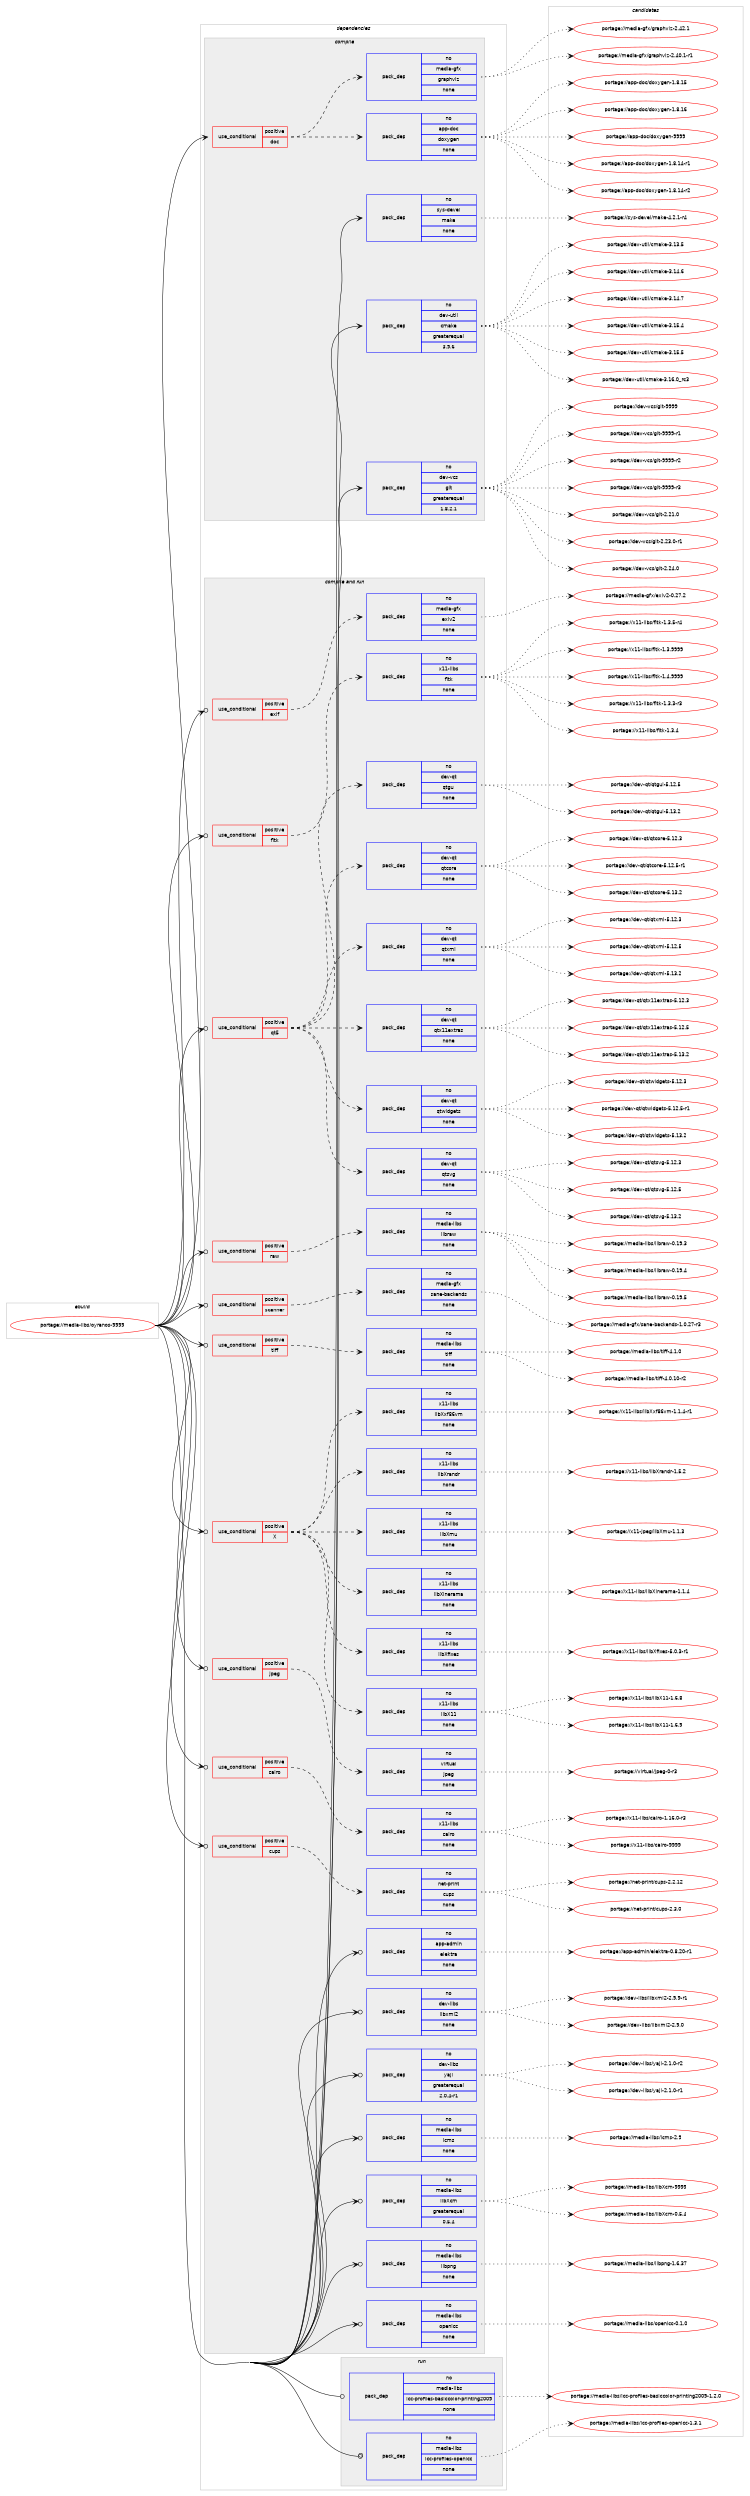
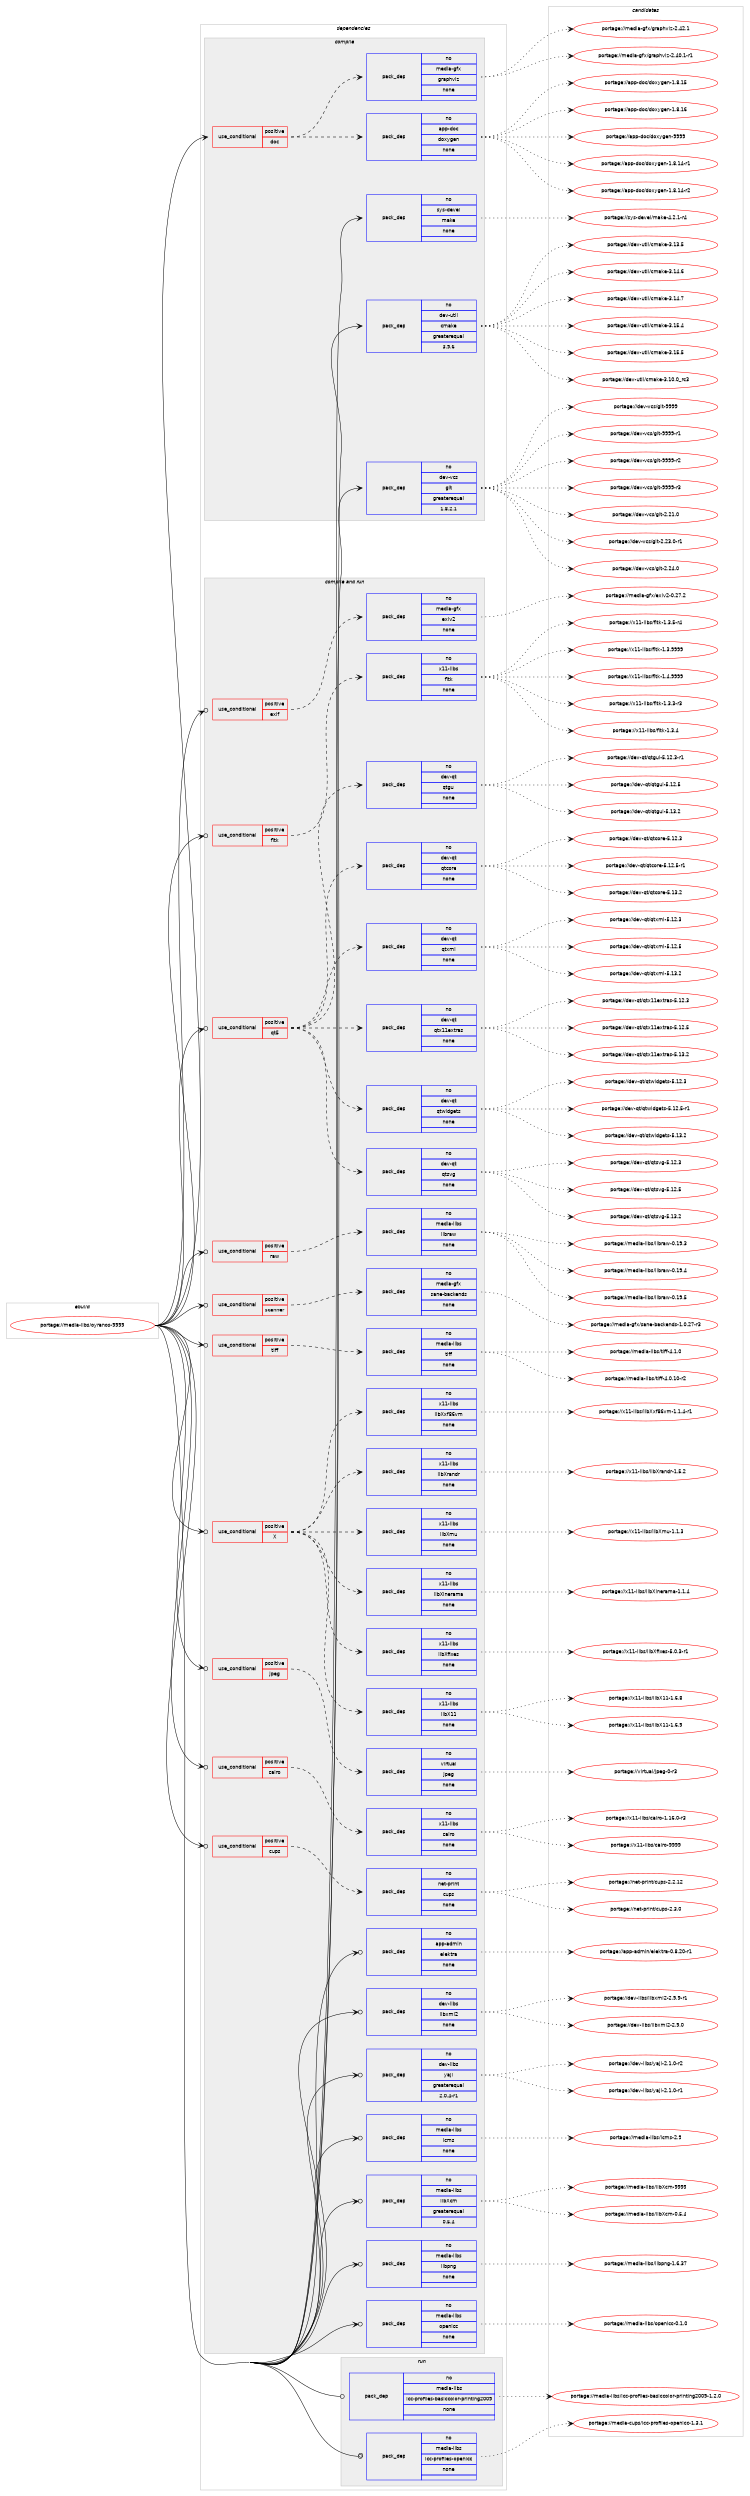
(646, 380) -> (646, 380)
none -> (646, 758)
(646, 1532) -> (646, 1532)
(646, 2424) -> (646, 2424)
